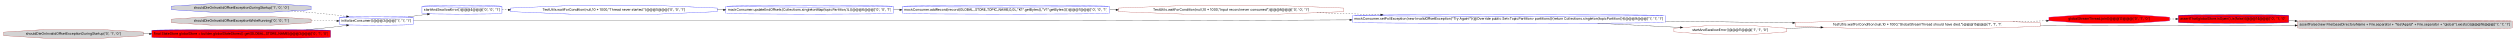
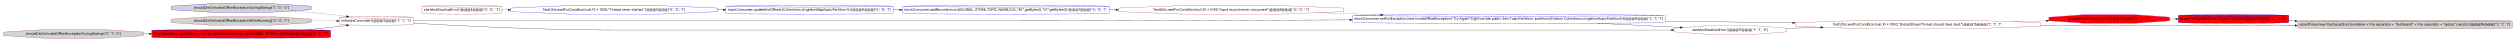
(462, 10) -> (462, 10)
(418, 16) -> (1042, 30)
(376, 21) -> (376, 21)
